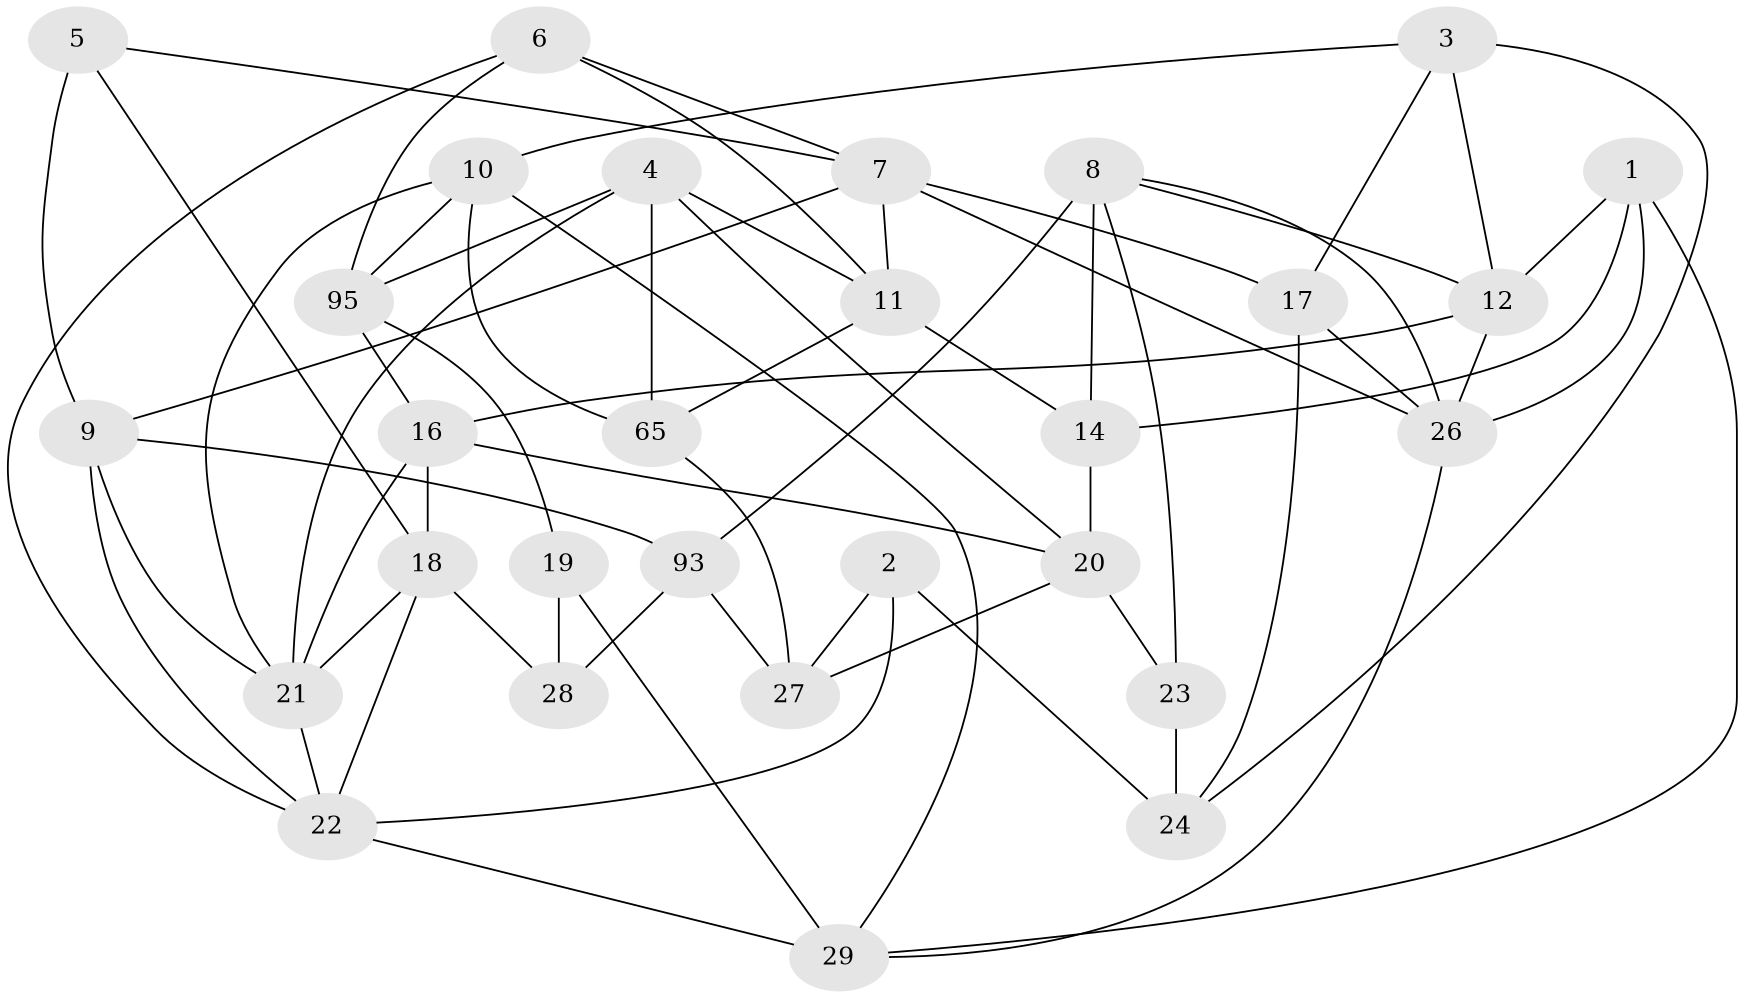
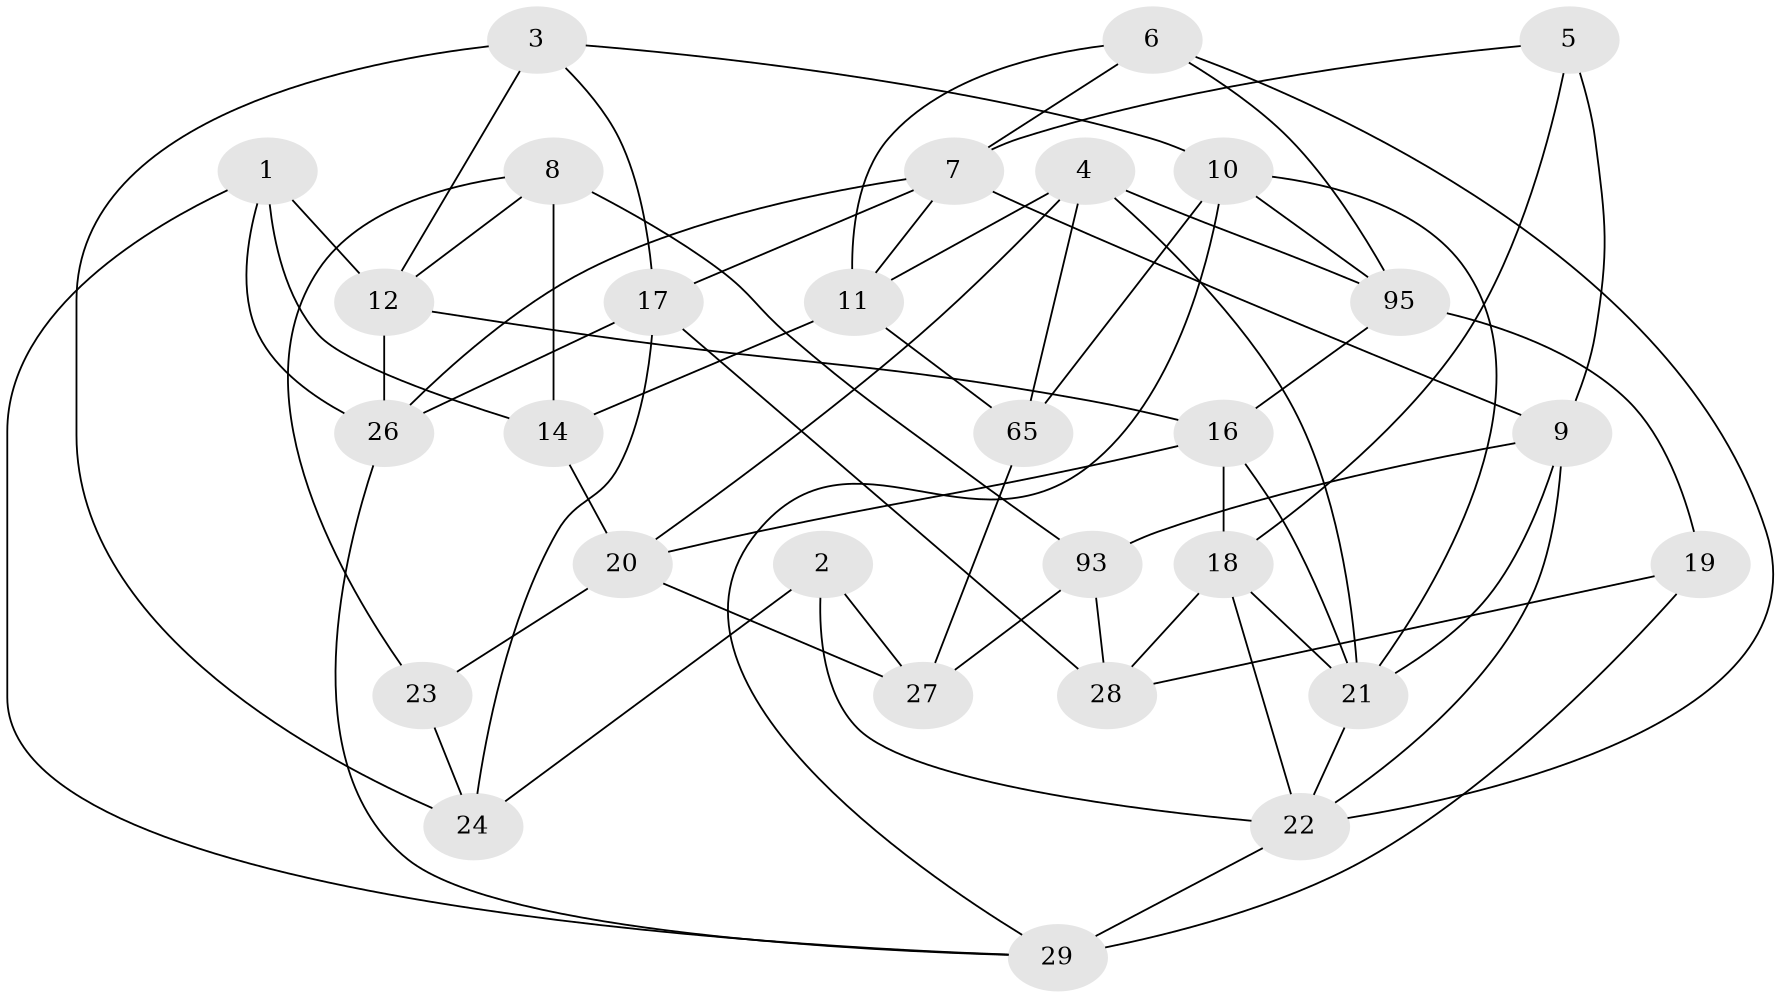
(1352, 261) -> none
none -> (900, 516)
